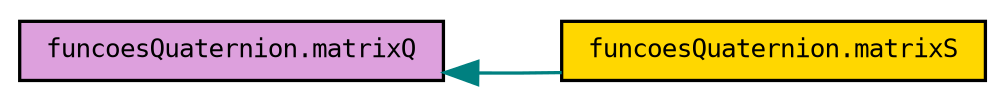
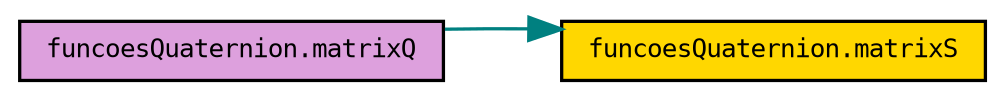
(520, 73) -> (486, 29)
